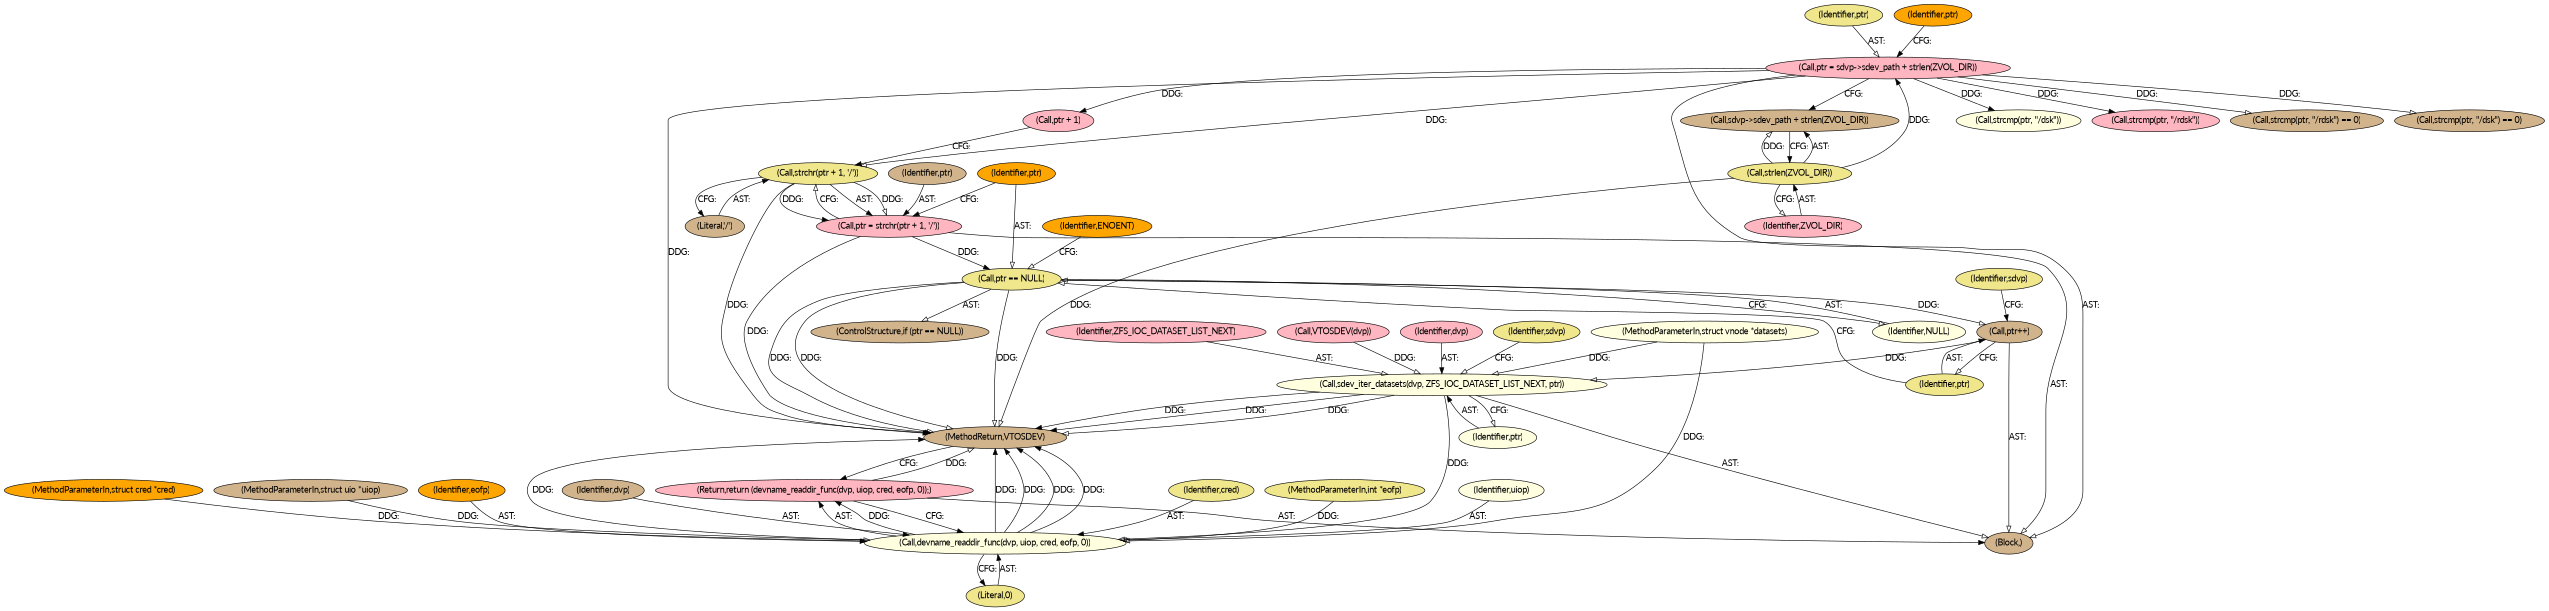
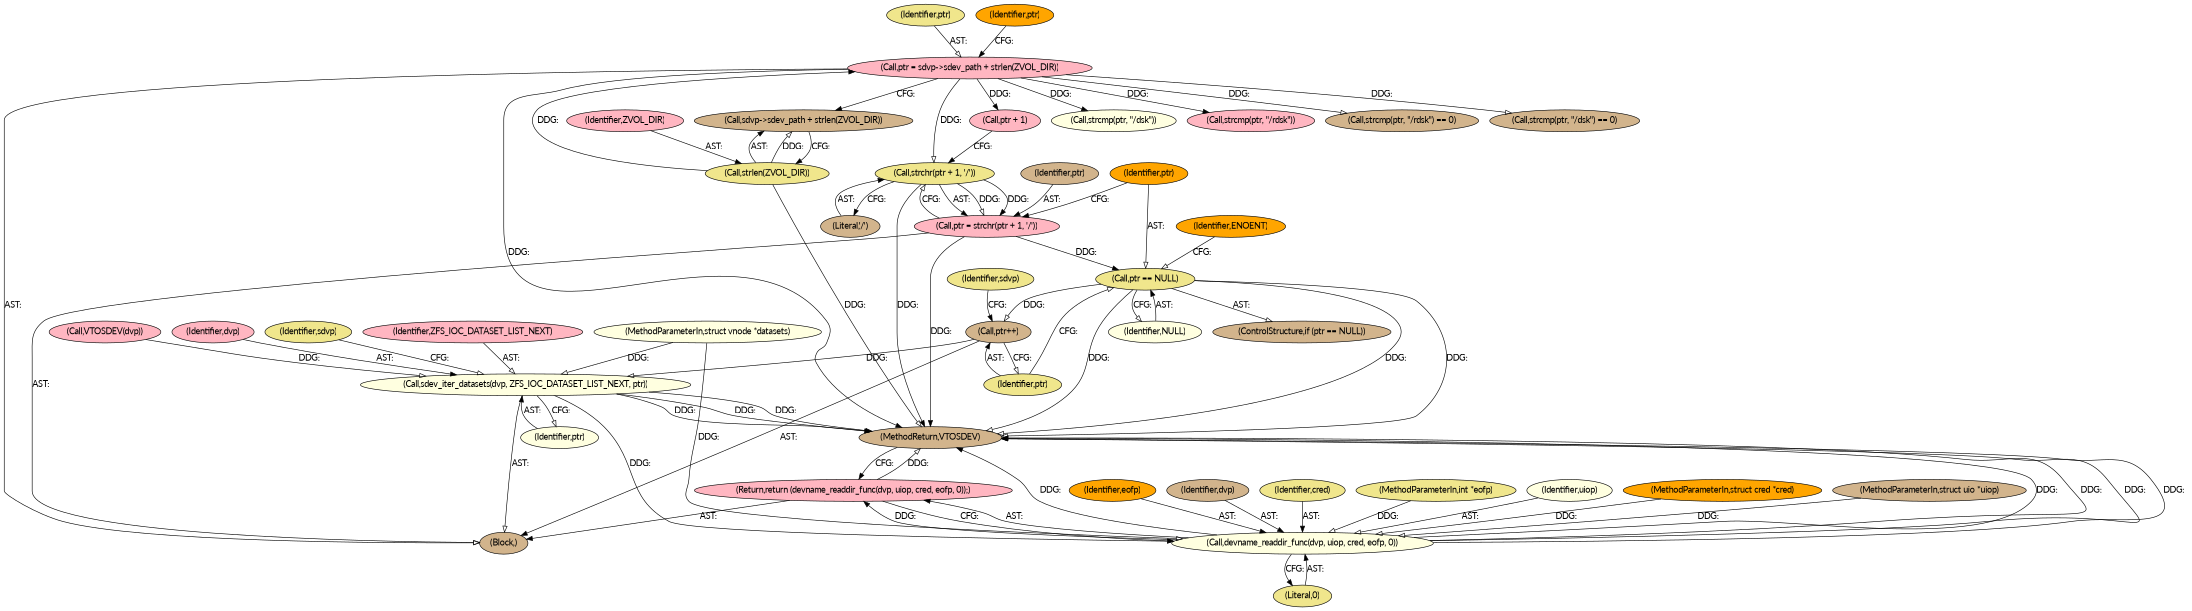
(1775, 198) -> none
(1480, 286) -> (1155, 308)
(2009, 435) -> (754, 438)
